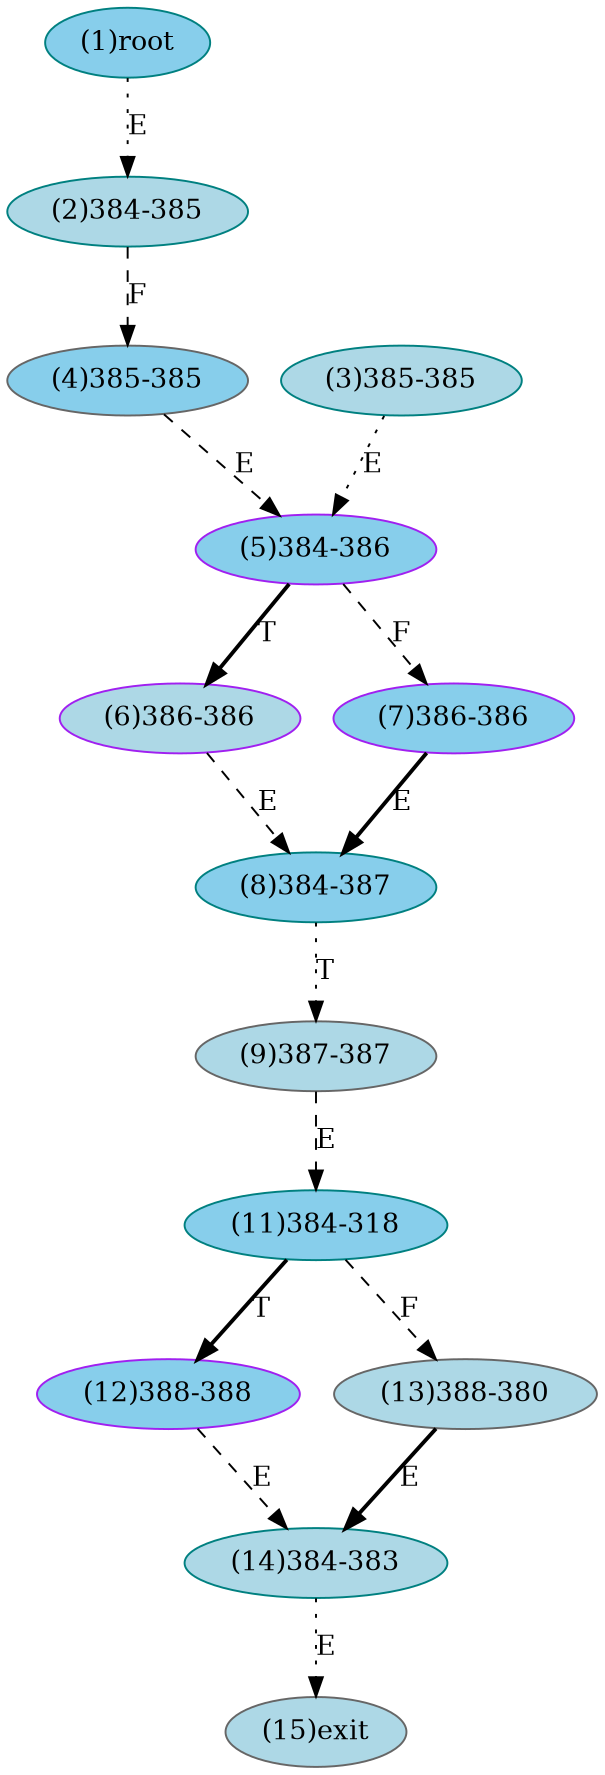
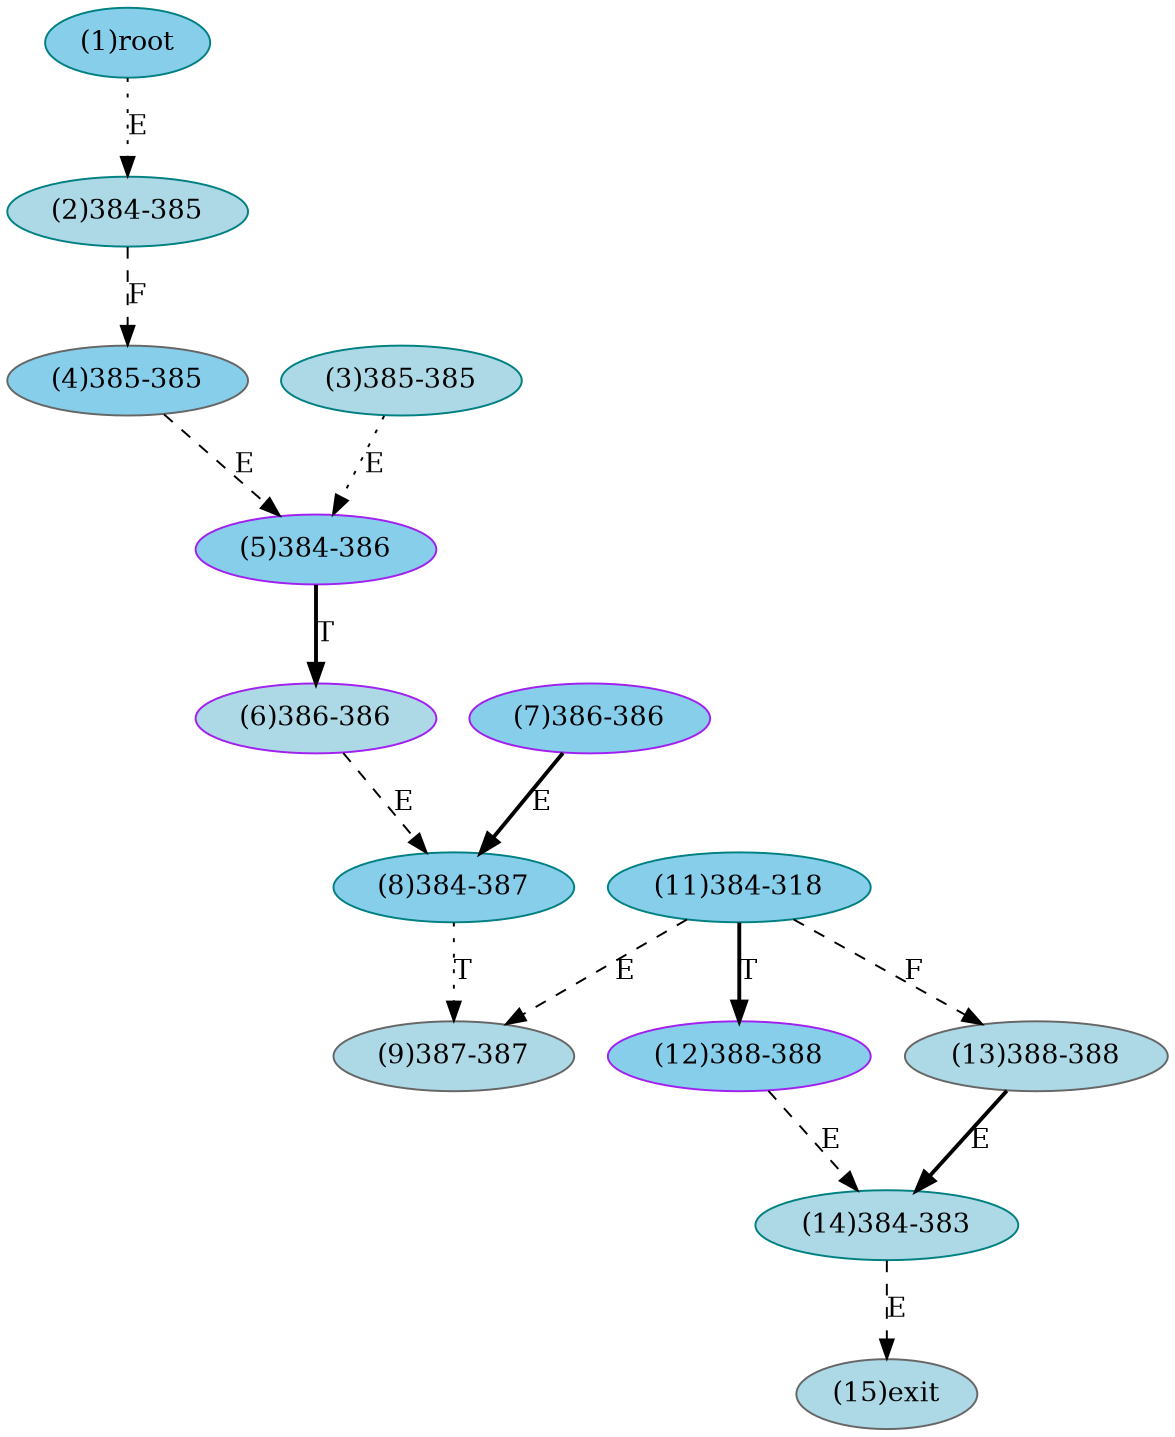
(379, 626) -> none
(316, 1131) -> (605, 967)
(465, 1394) -> (1036, 1056)
(316, 1638) -> (887, 1300)
